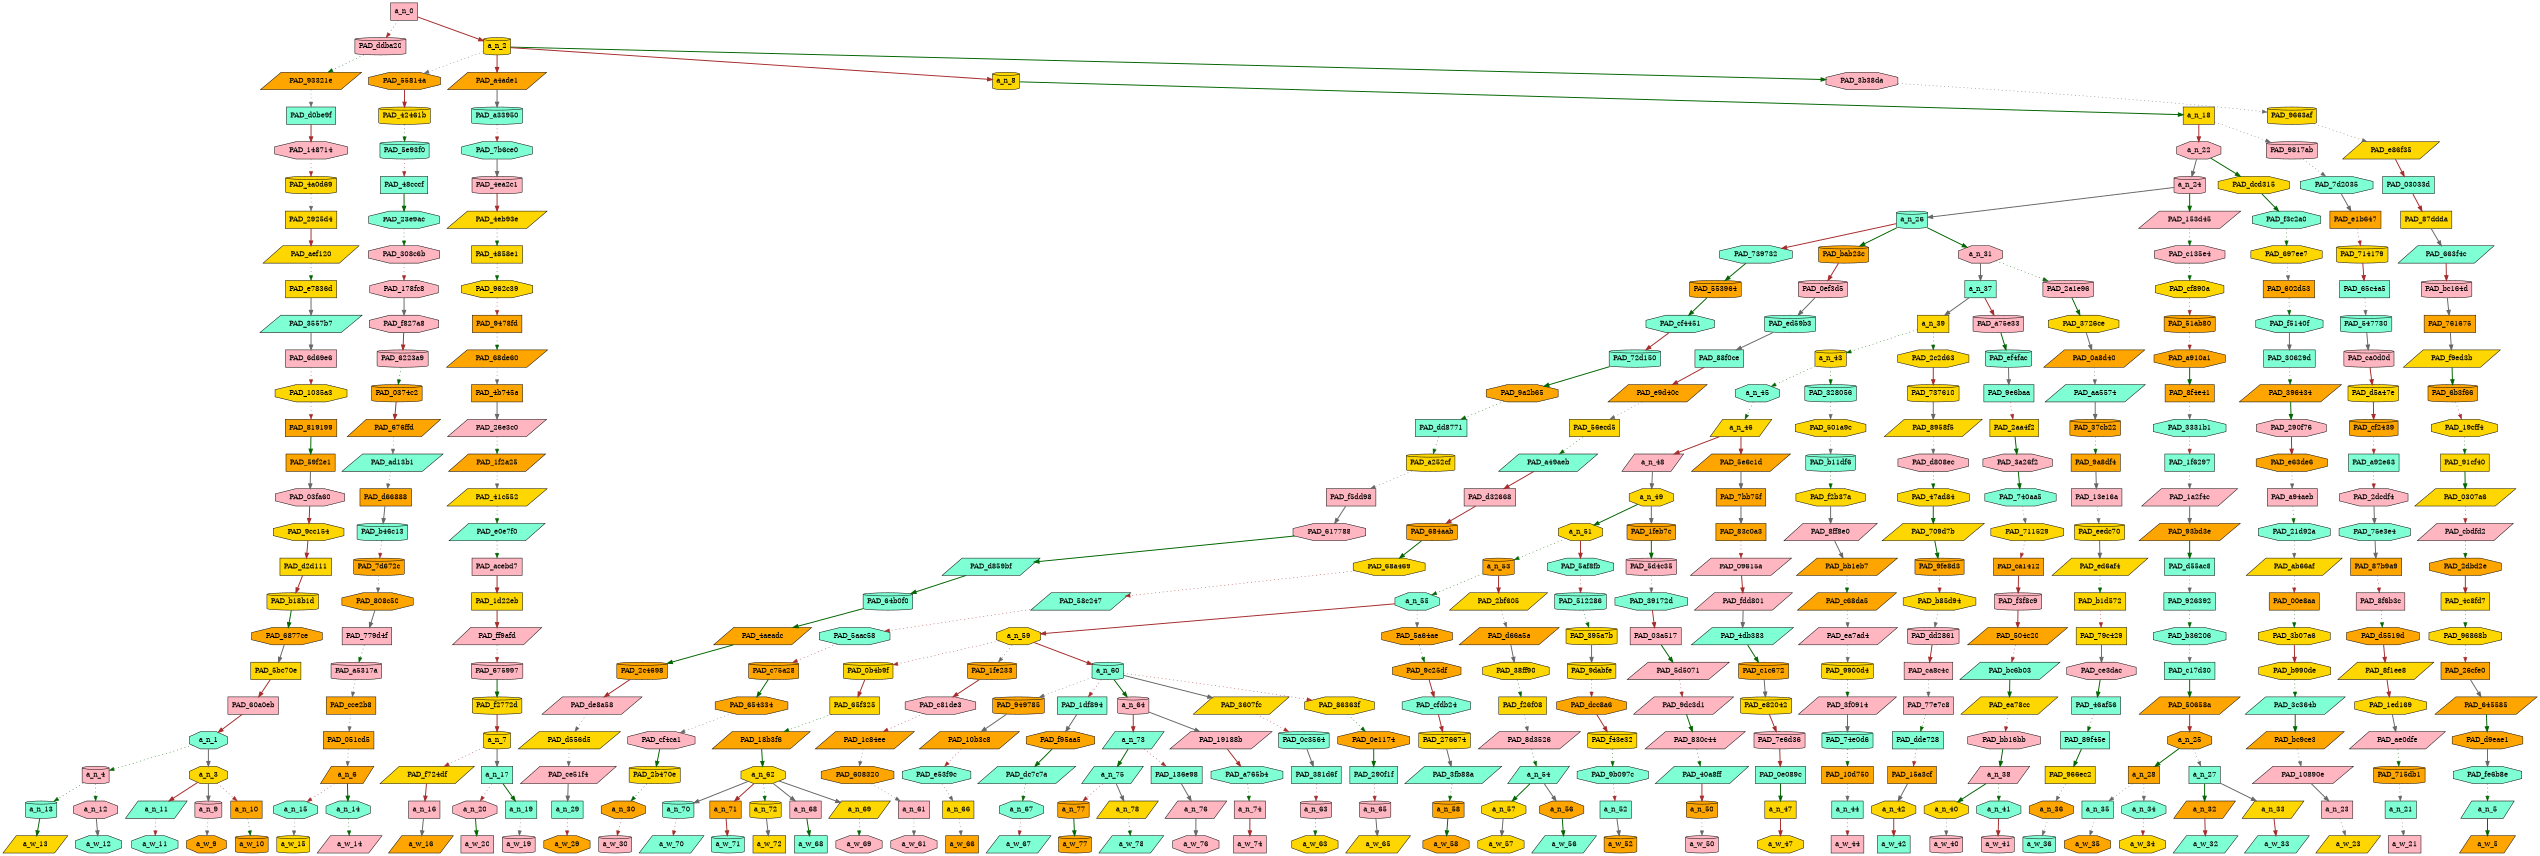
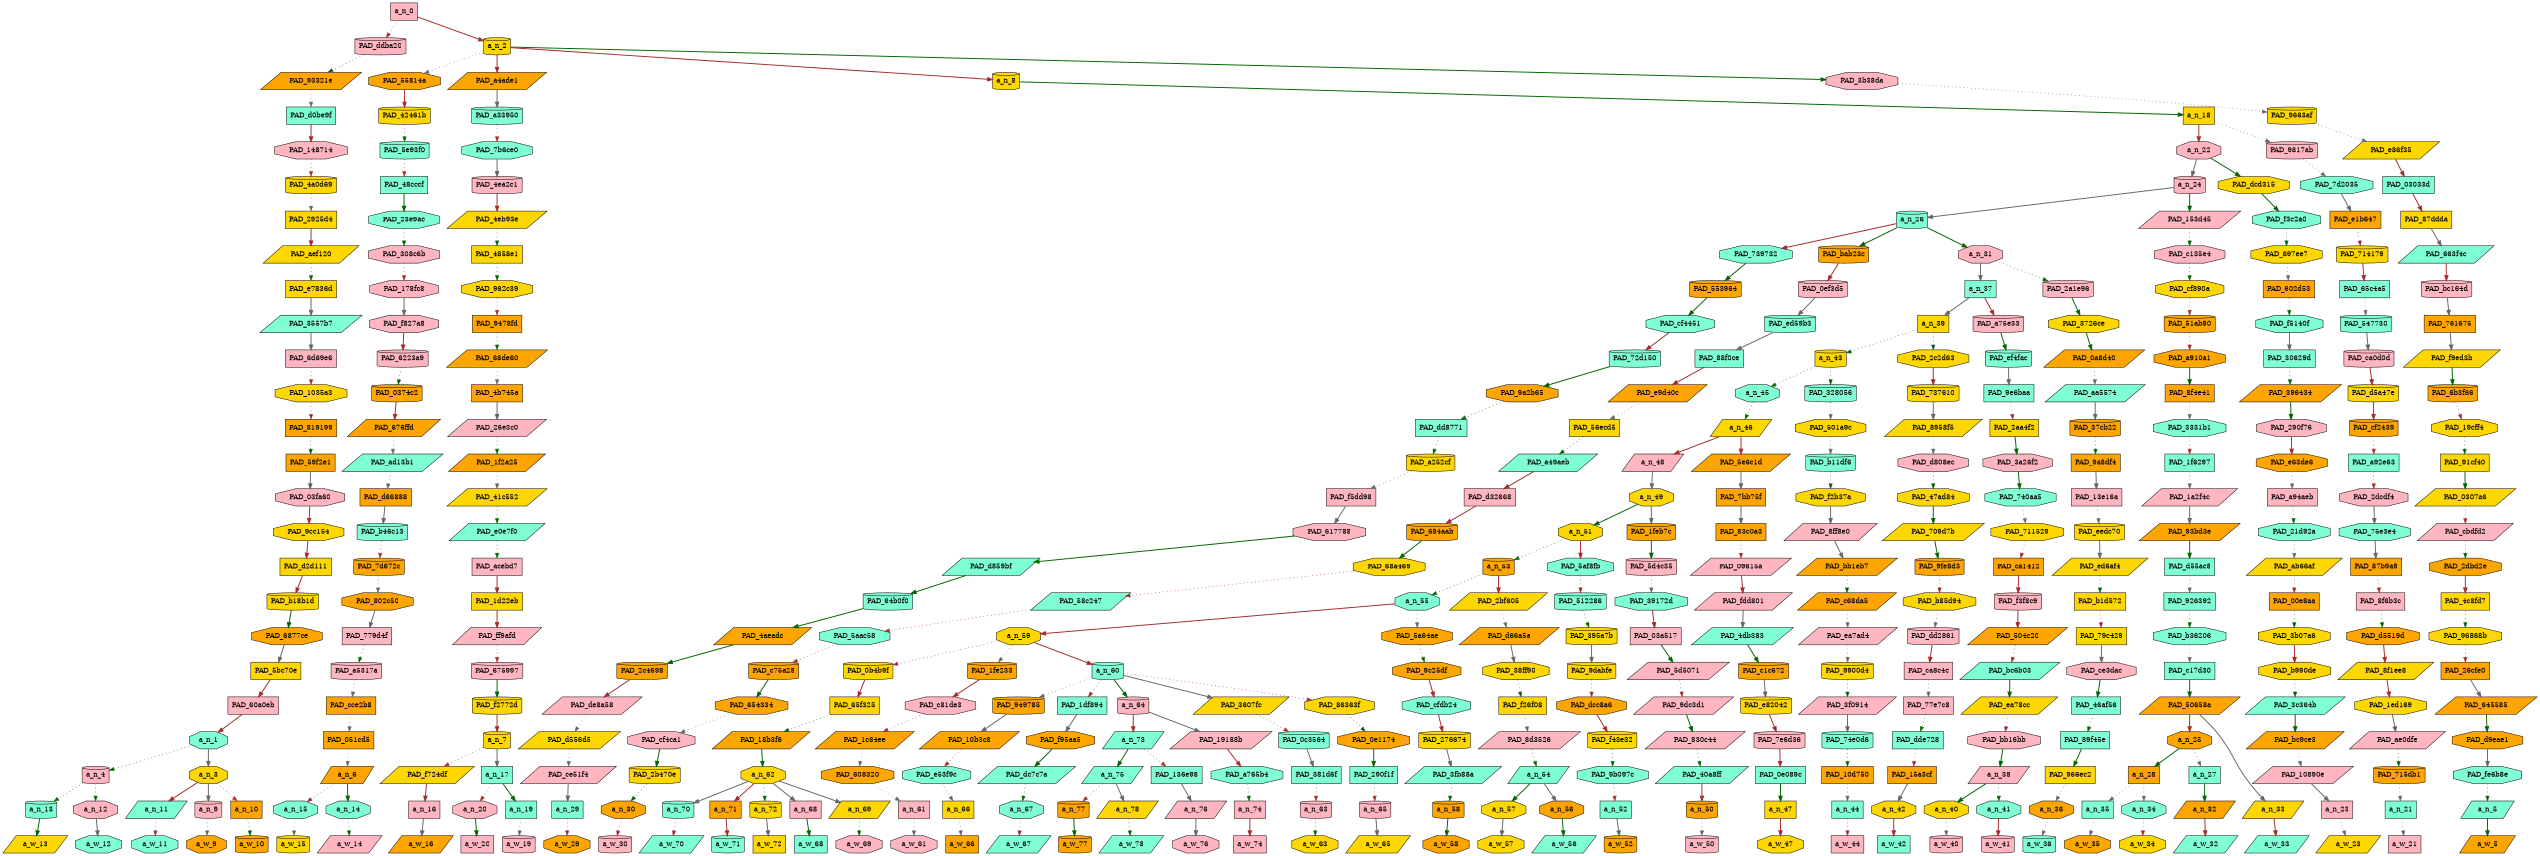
(2088, 339) -> (2088, 339)
(311, 443) -> (311, 443)
(378, 601) -> (378, 601)
(2236, 791) -> (2232, 755)
